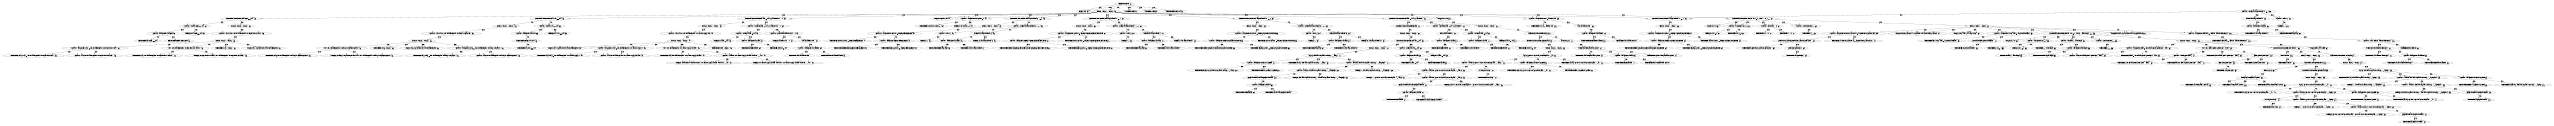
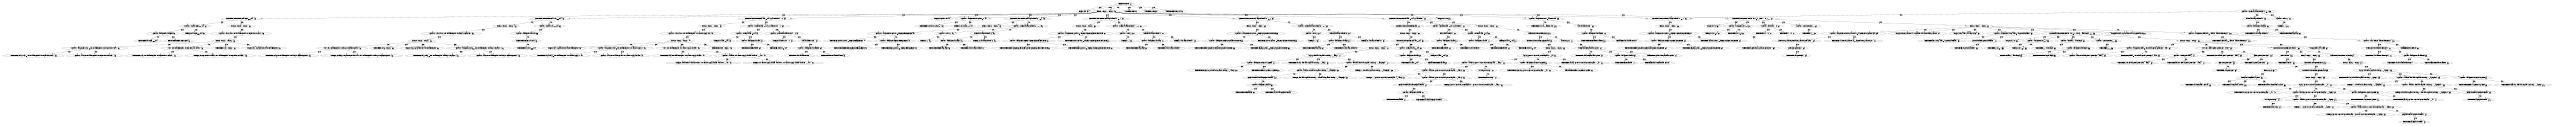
(557, 34) -> none
(2075, 44) -> none
(1778, 45) -> (1751, 35)
